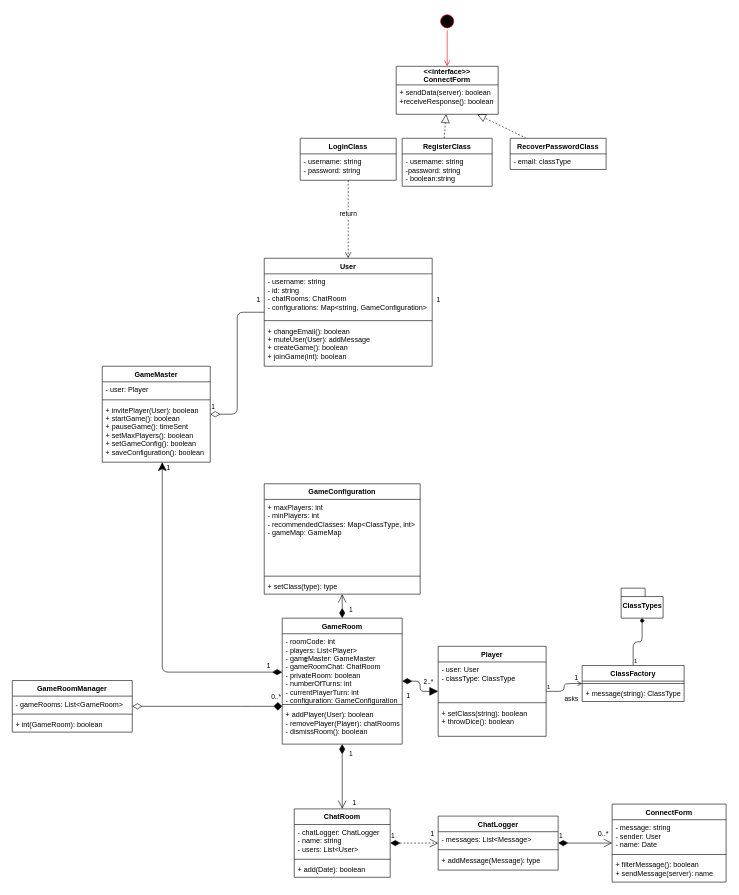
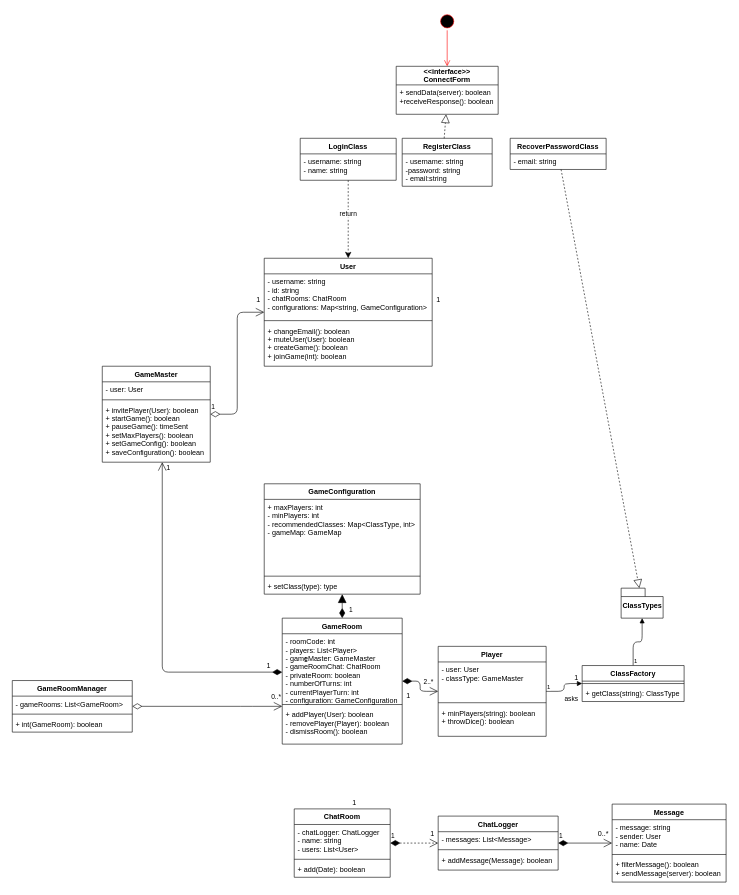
(506, 128) -> (600, 375)
(336, 162) -> (336, 162)
(438, 162) -> (438, 162)
(544, 162) -> (538, 162)
(348, 253) -> (348, 252)
(259, 312) -> (259, 312)
(310, 331) -> (310, 331)
(130, 390) -> (127, 390)
(162, 470) -> (162, 468)
(342, 600) -> (342, 604)
(642, 624) -> (642, 624)
(463, 670) -> (463, 670)
(577, 684) -> (576, 684)
(429, 692) -> (432, 692)
(637, 694) -> (638, 694)
(273, 707) -> (276, 707)
(490, 713) -> (494, 713)
(333, 715) -> (333, 715)
(342, 804) -> none
(669, 812) -> (669, 812)
(493, 860) -> (498, 860)
(662, 865) -> (662, 865)
